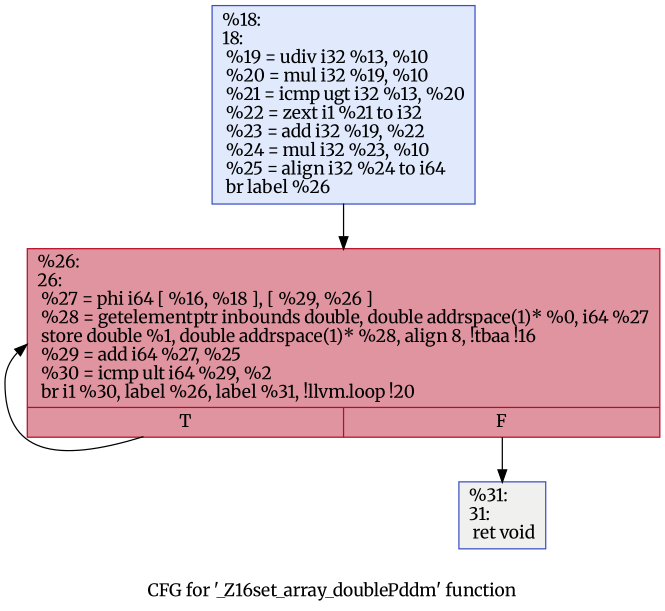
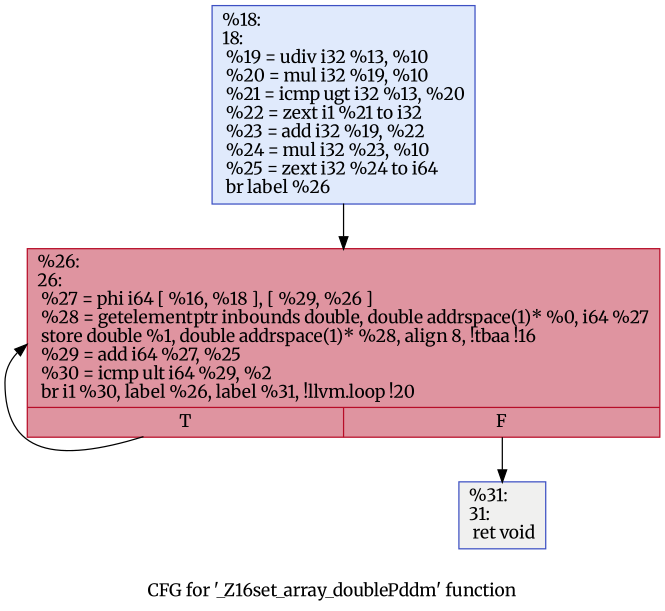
(334, 169) -> (331, 169)
